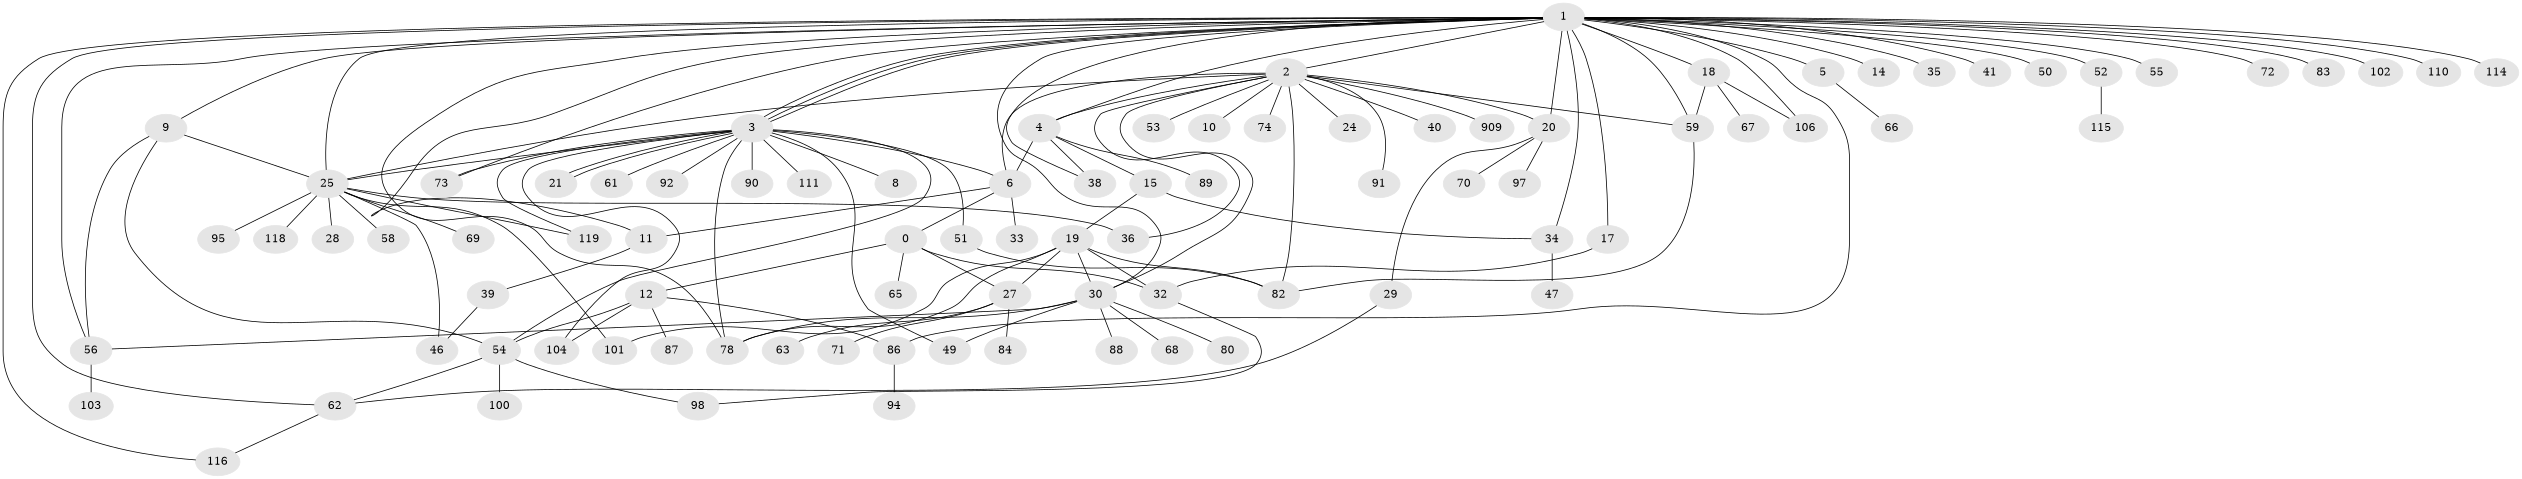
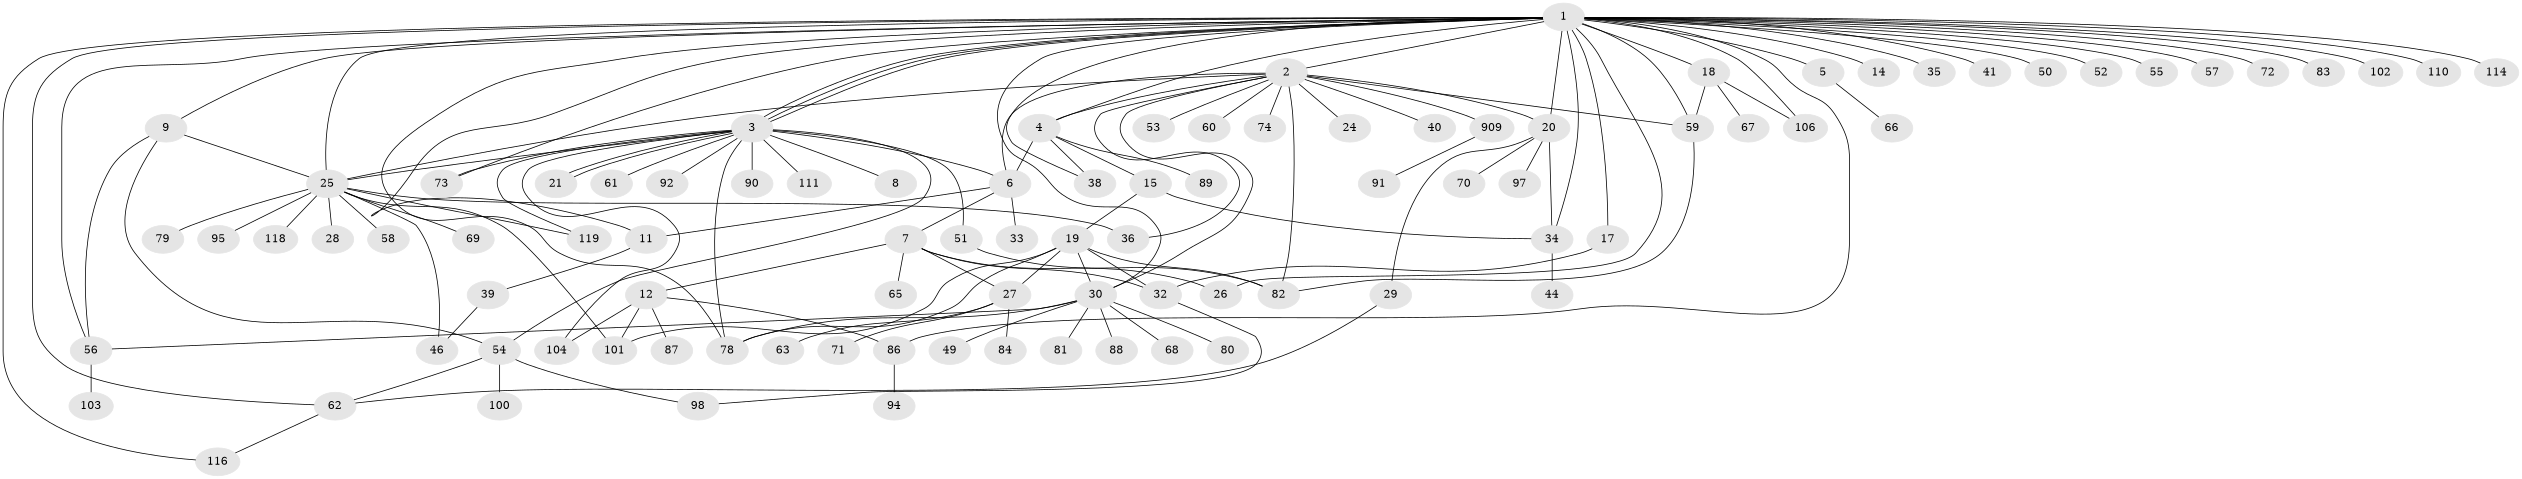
none -> (2212, 73)
(1374, 110) -> (1435, 156)
(1209, 128) -> (1209, 128)
(2101, 128) -> none
none -> (1551, 184)
(854, 237) -> none
none -> (163, 239)
(906, 239) -> (906, 239)
none -> (1221, 295)
(1552, 295) -> (1552, 295)
(570, 323) -> (631, 322)
none -> (1061, 351)
